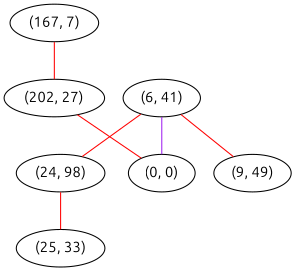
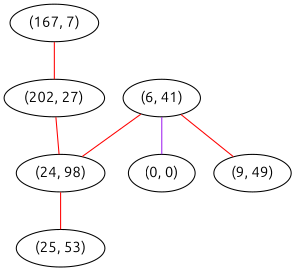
(103, 132) -> (57, 136)
(61, 248) -> (61, 248)
